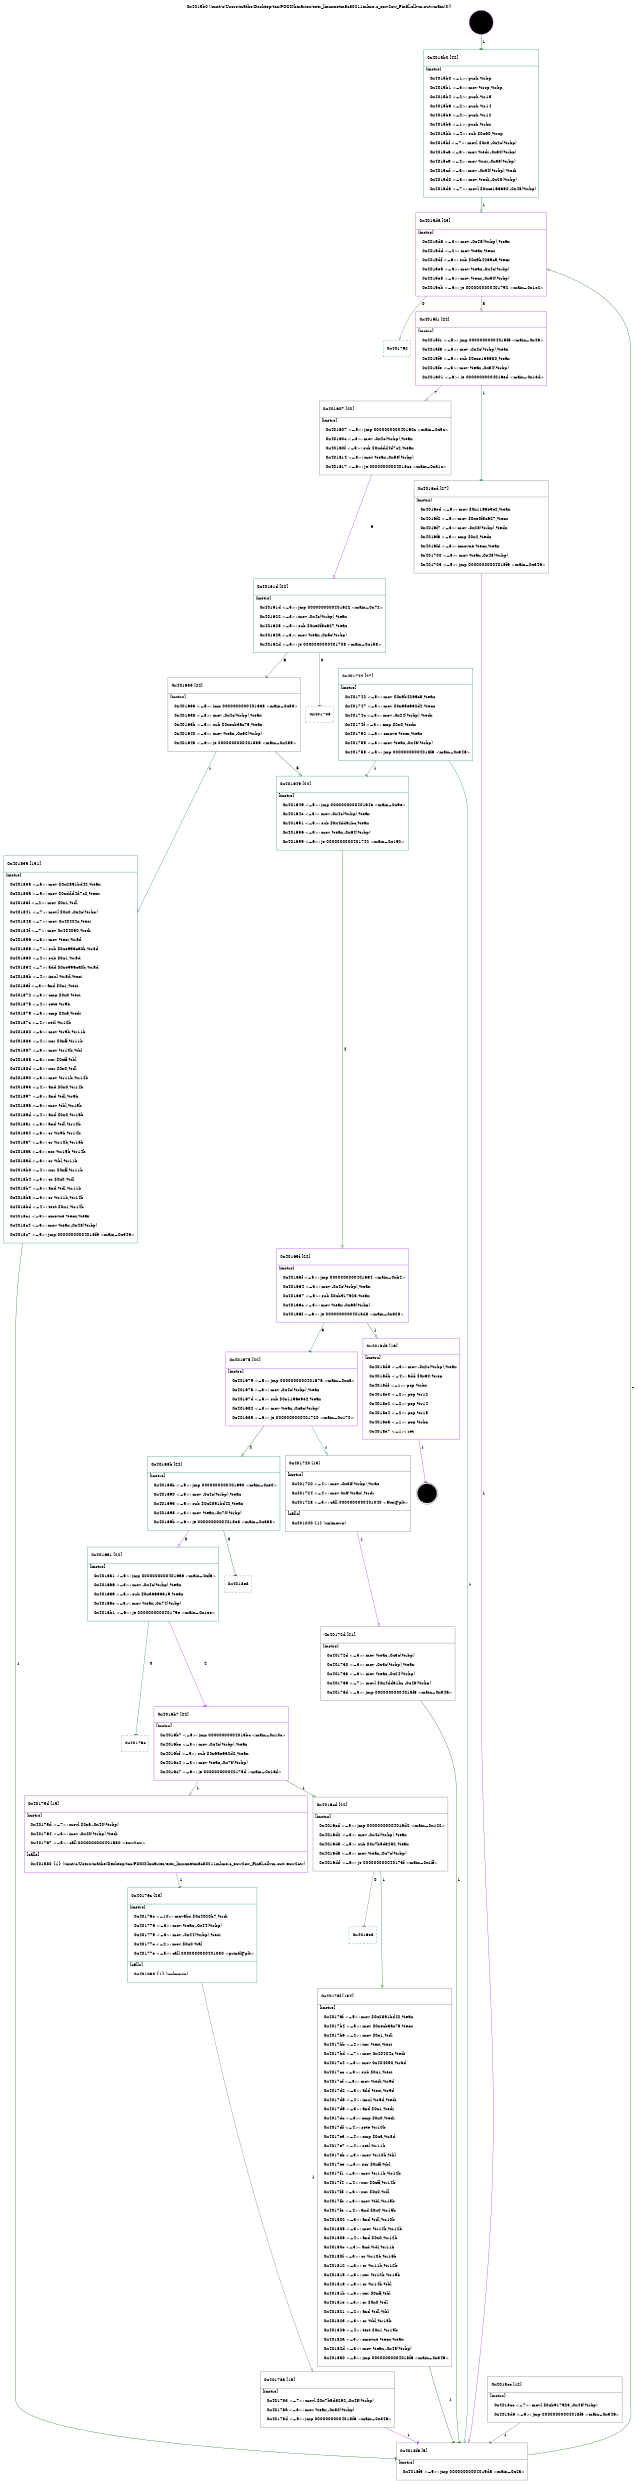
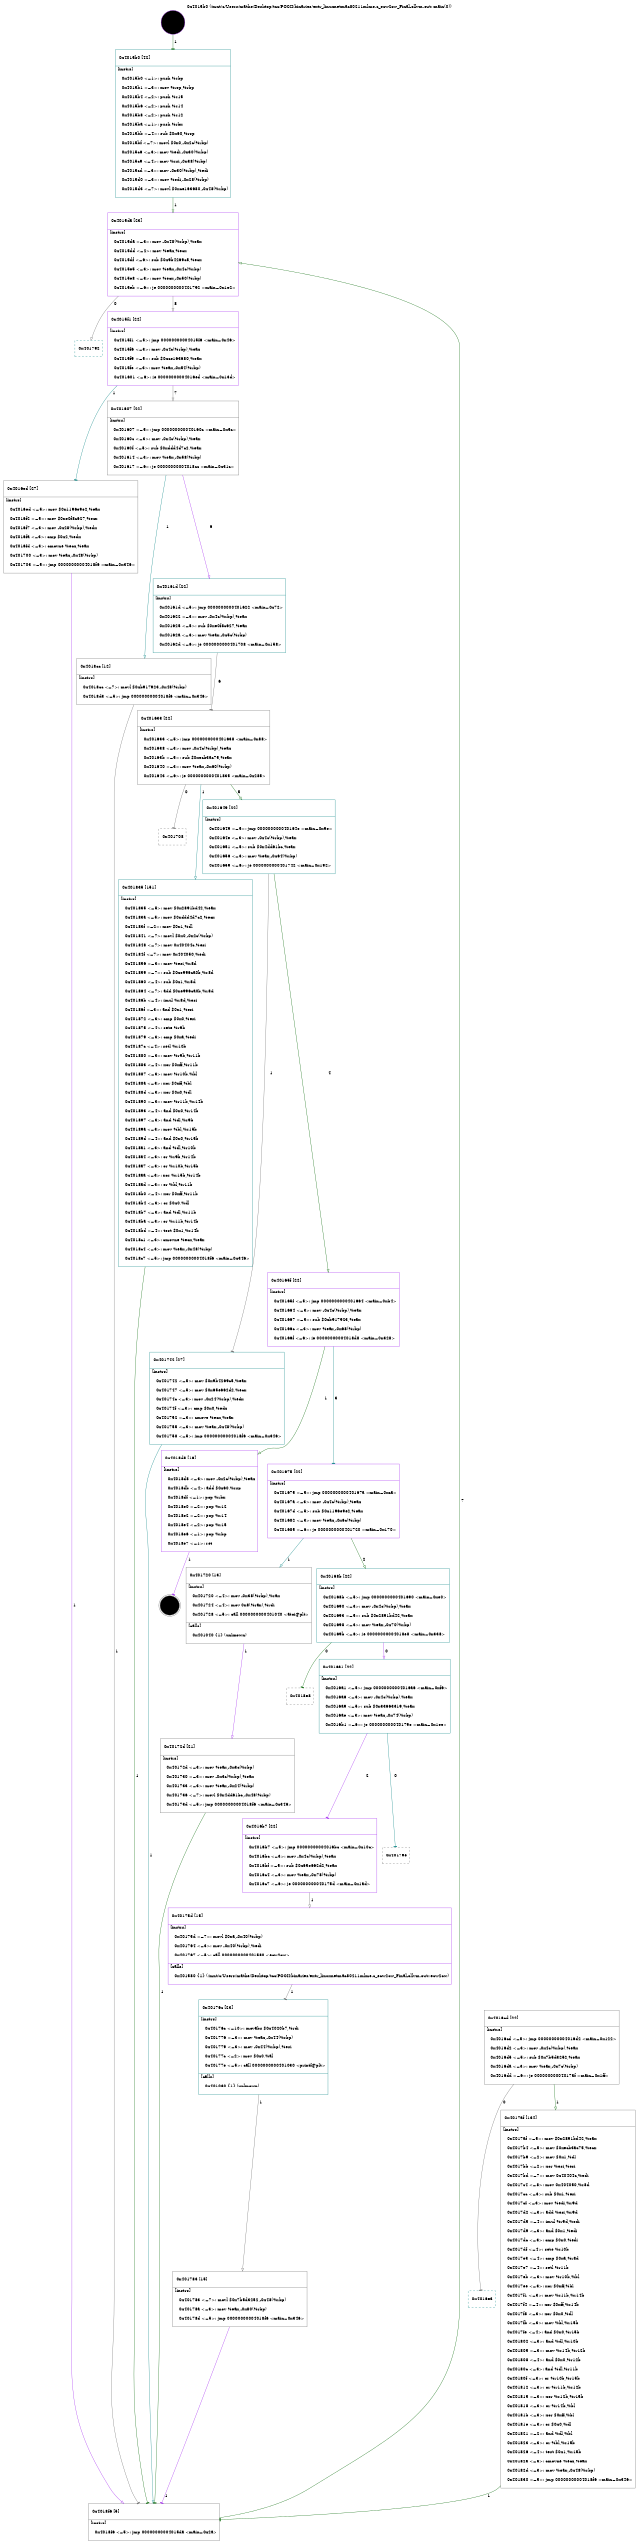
none -> (152, 565)
(320, 679) -> (179, 806)
(371, 768) -> (263, 1114)
(300, 1788) -> none
